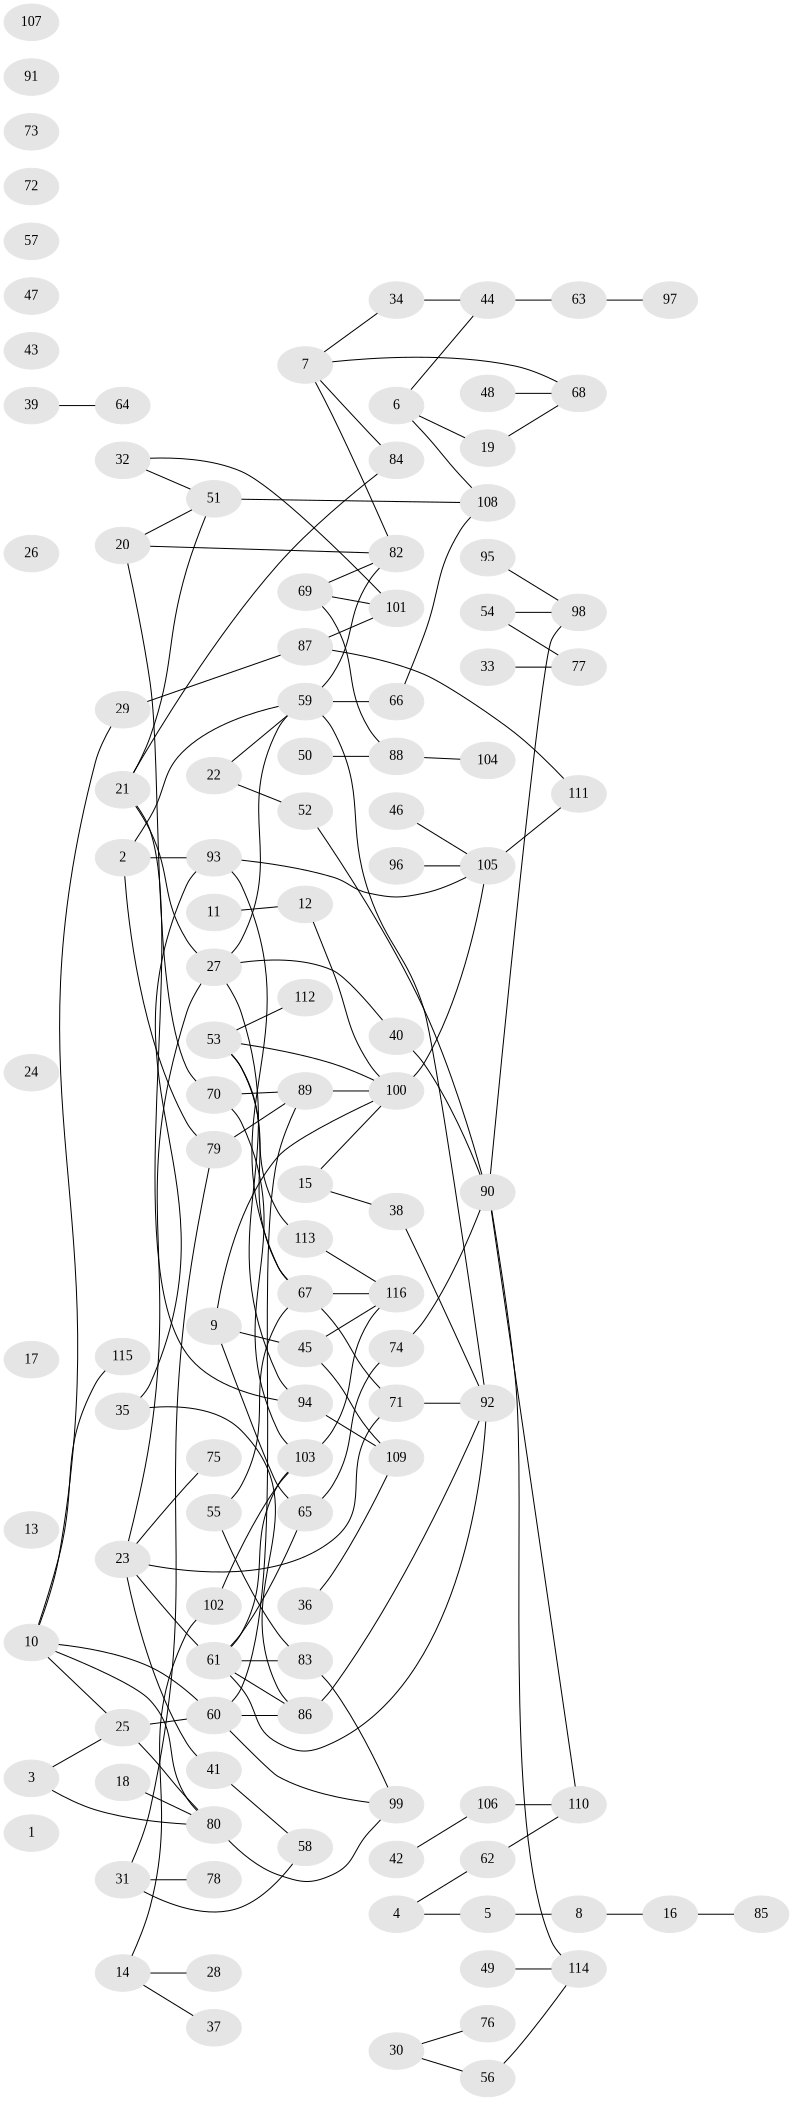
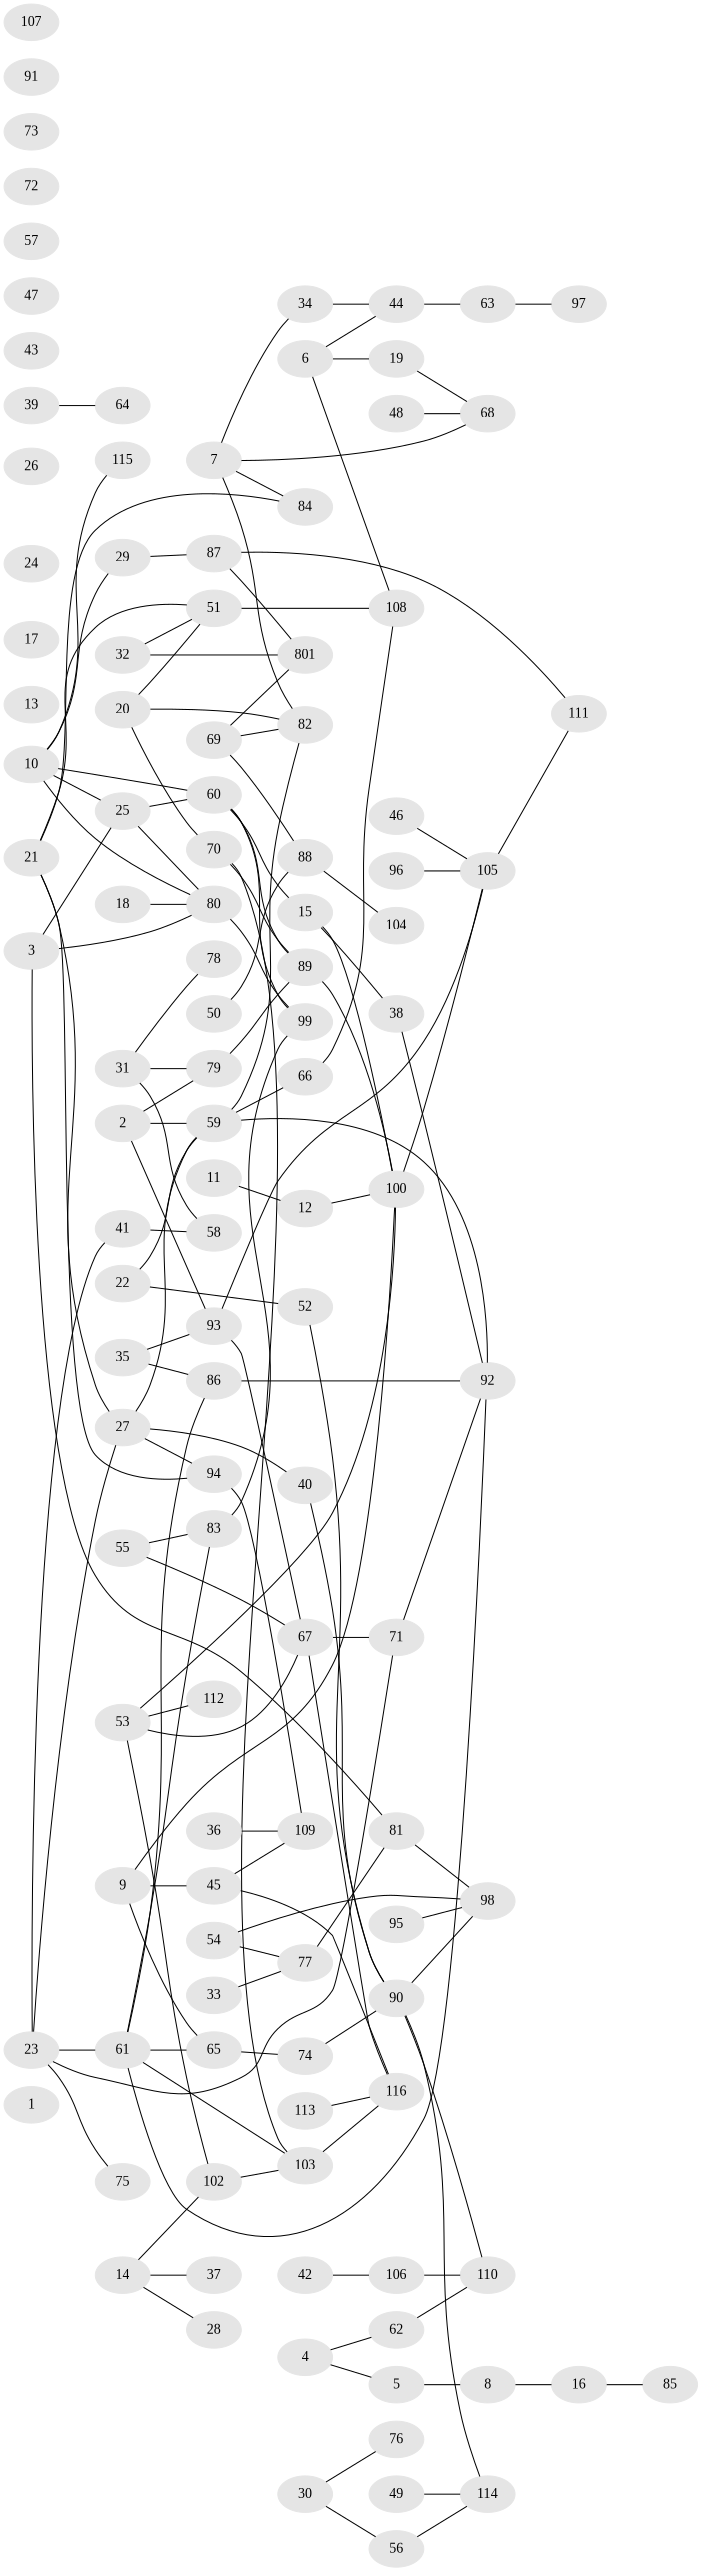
(396, 608) -> (305, 655)
(266, 1185) -> (165, 1953)
(262, 1716) -> (263, 861)
none -> (396, 1831)
